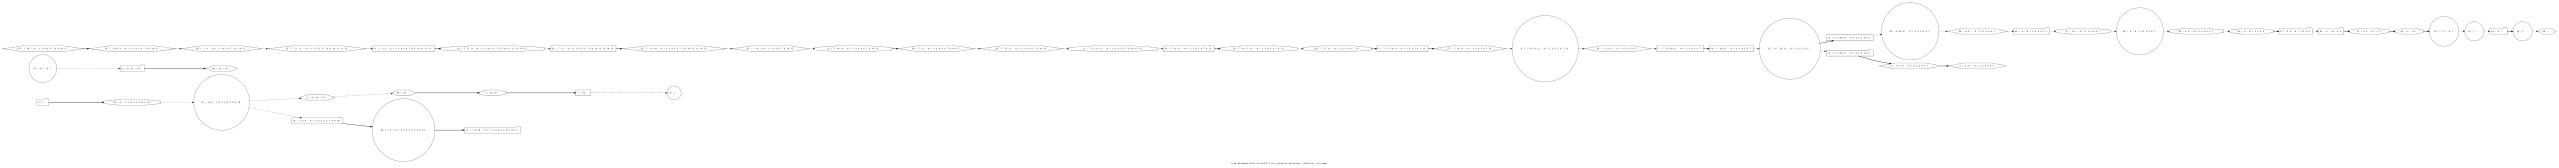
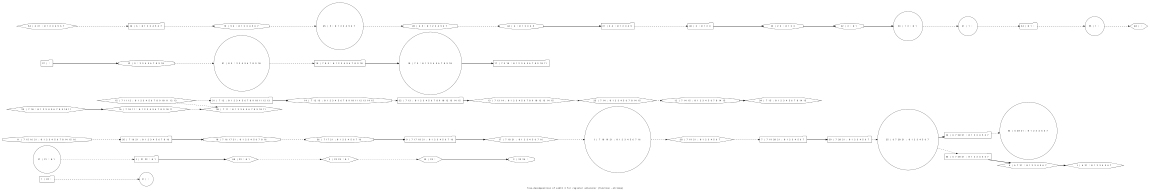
(1942, 31) -> none
(2509, 31) -> (1060, 26)
(264, 49) -> (195, 105)
(1022, 49) -> none
(540, 93) -> none
(275, 100) -> (289, 159)
